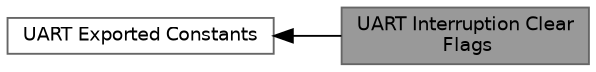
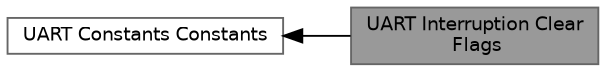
(141, 36) -> (145, 36)
